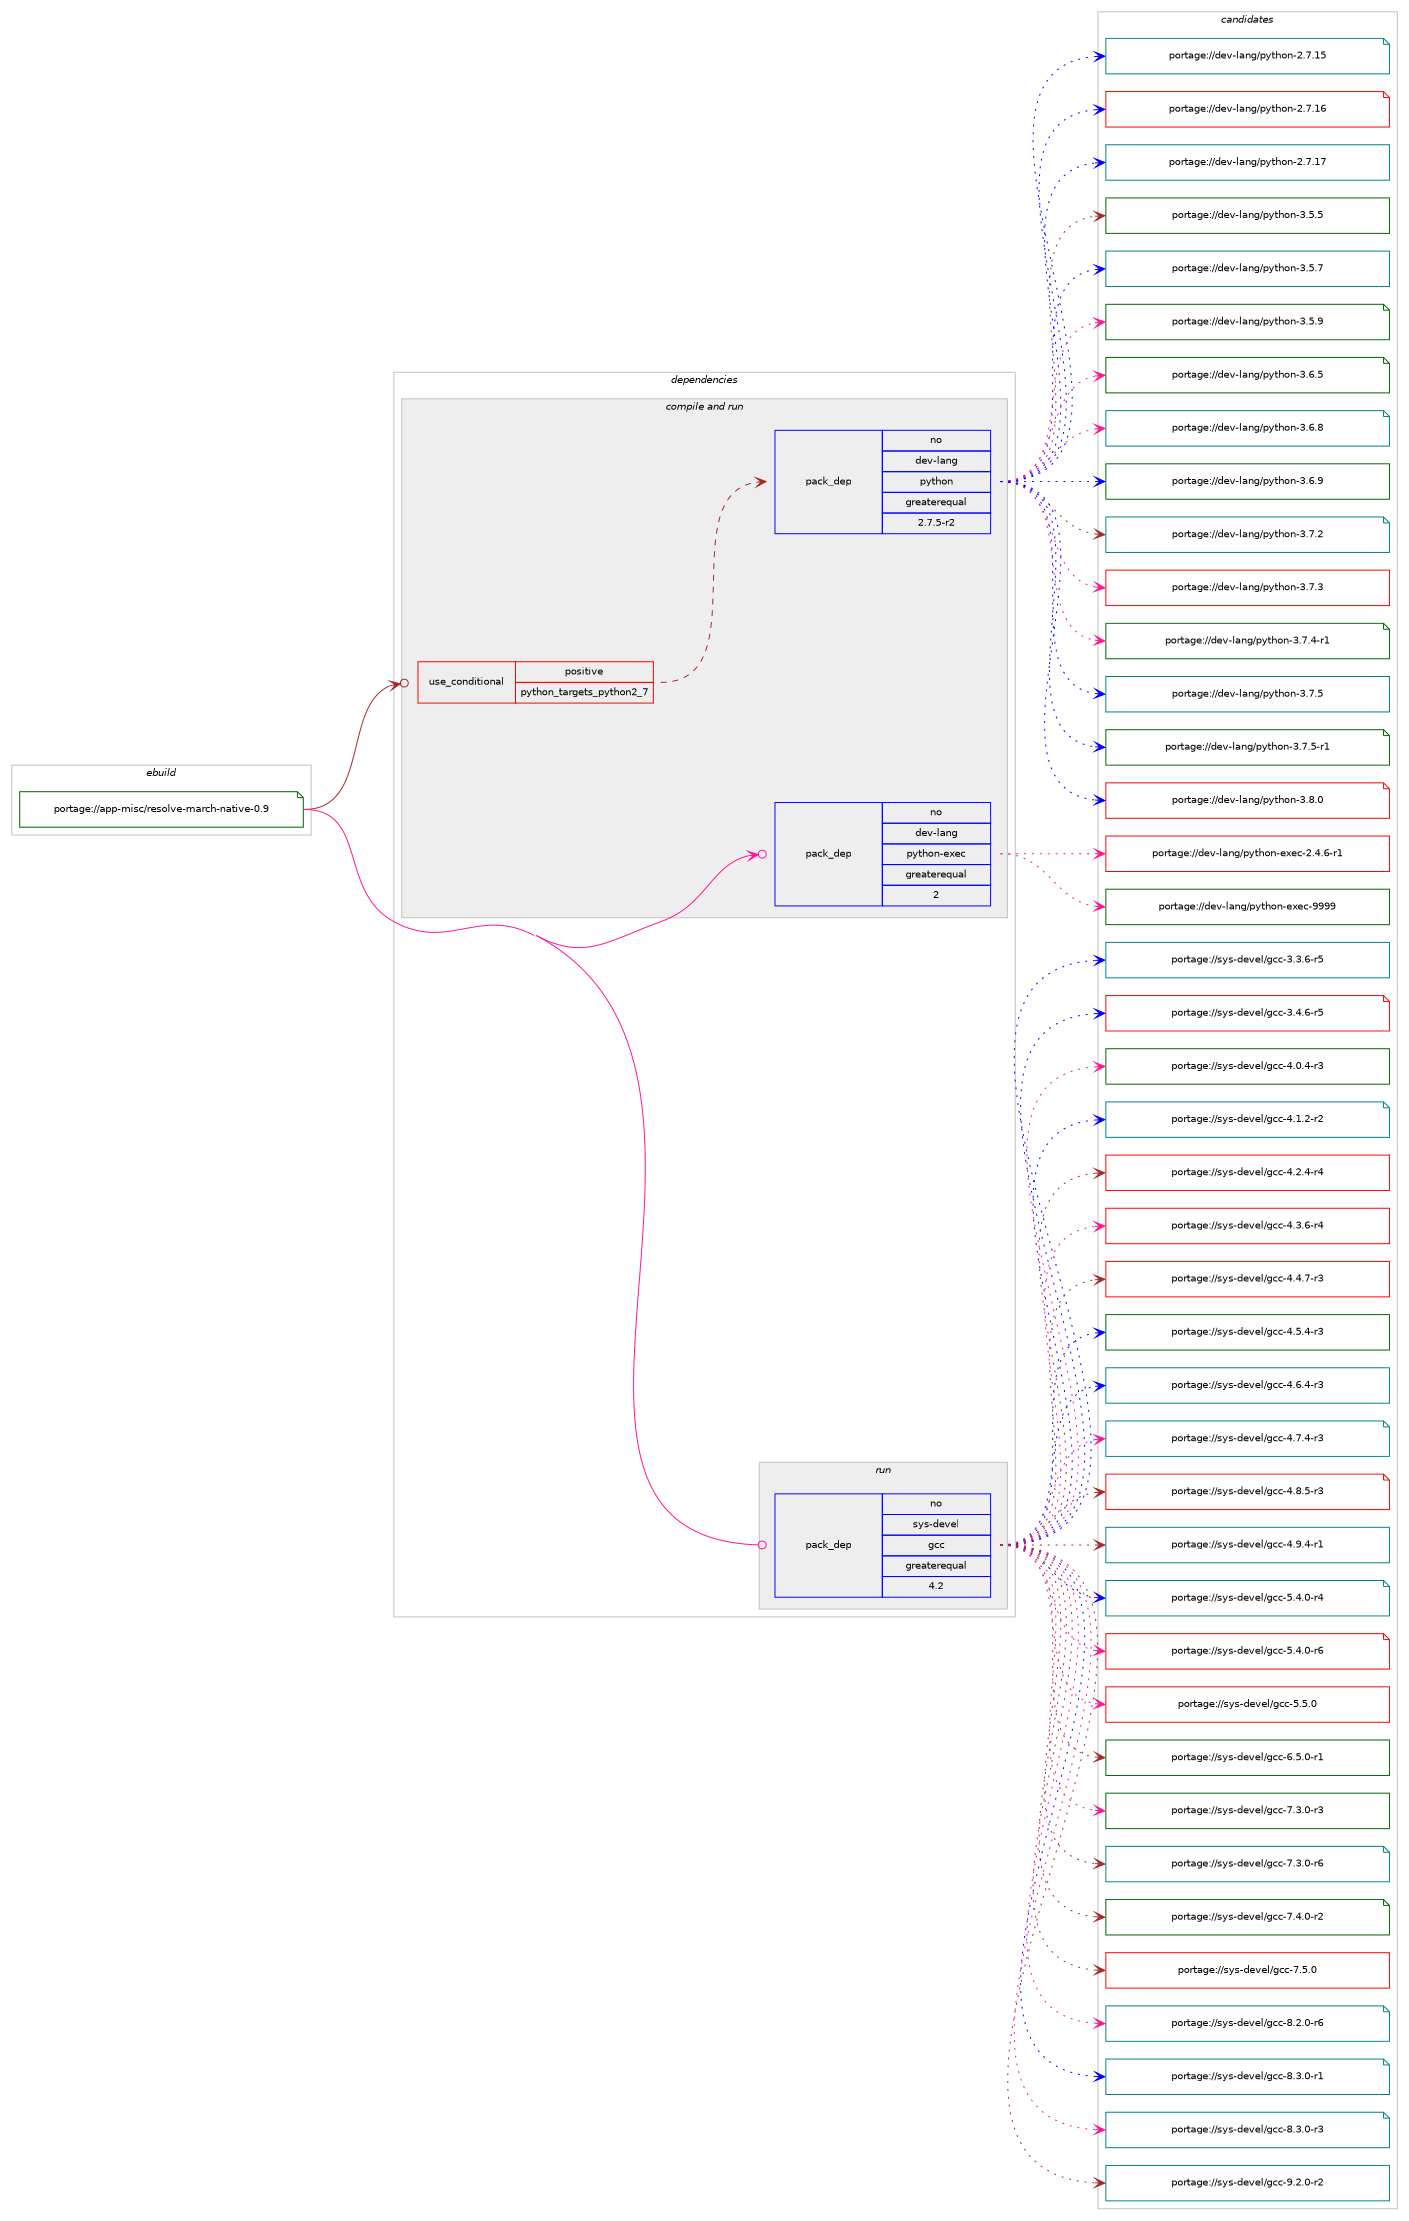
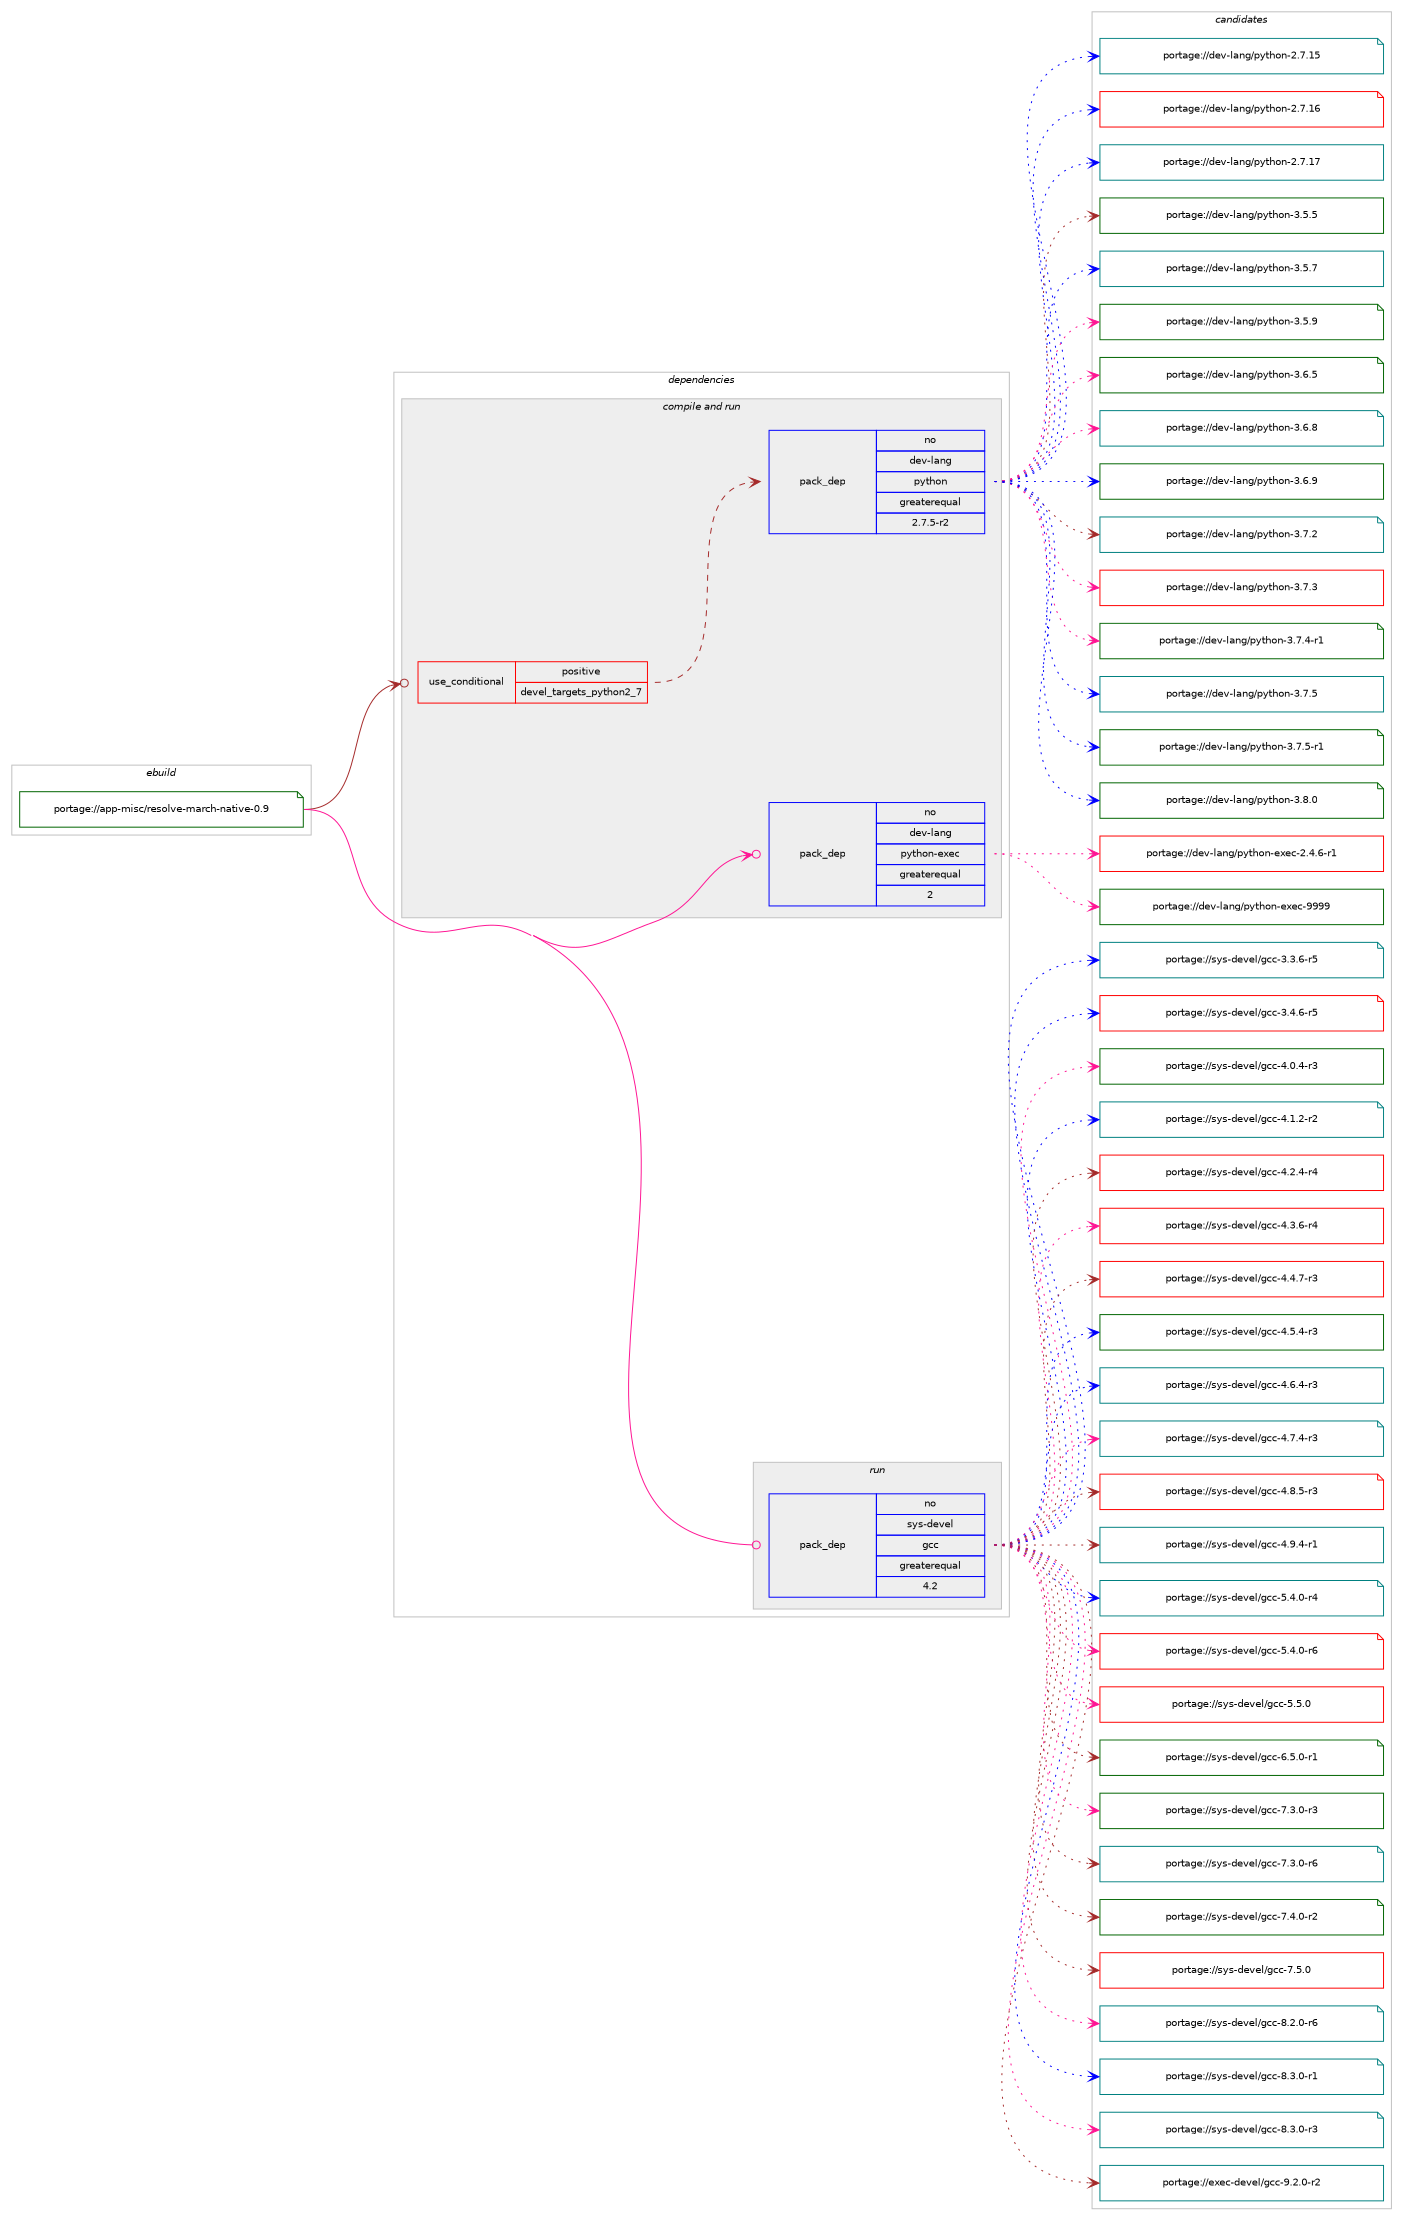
(584, 692) -> (581, 692)
(1248, 801) -> (1242, 801)
(1248, 960) -> (1242, 960)
(1248, 1758) -> (1242, 1758)
(1248, 2183) -> (1242, 2183)
